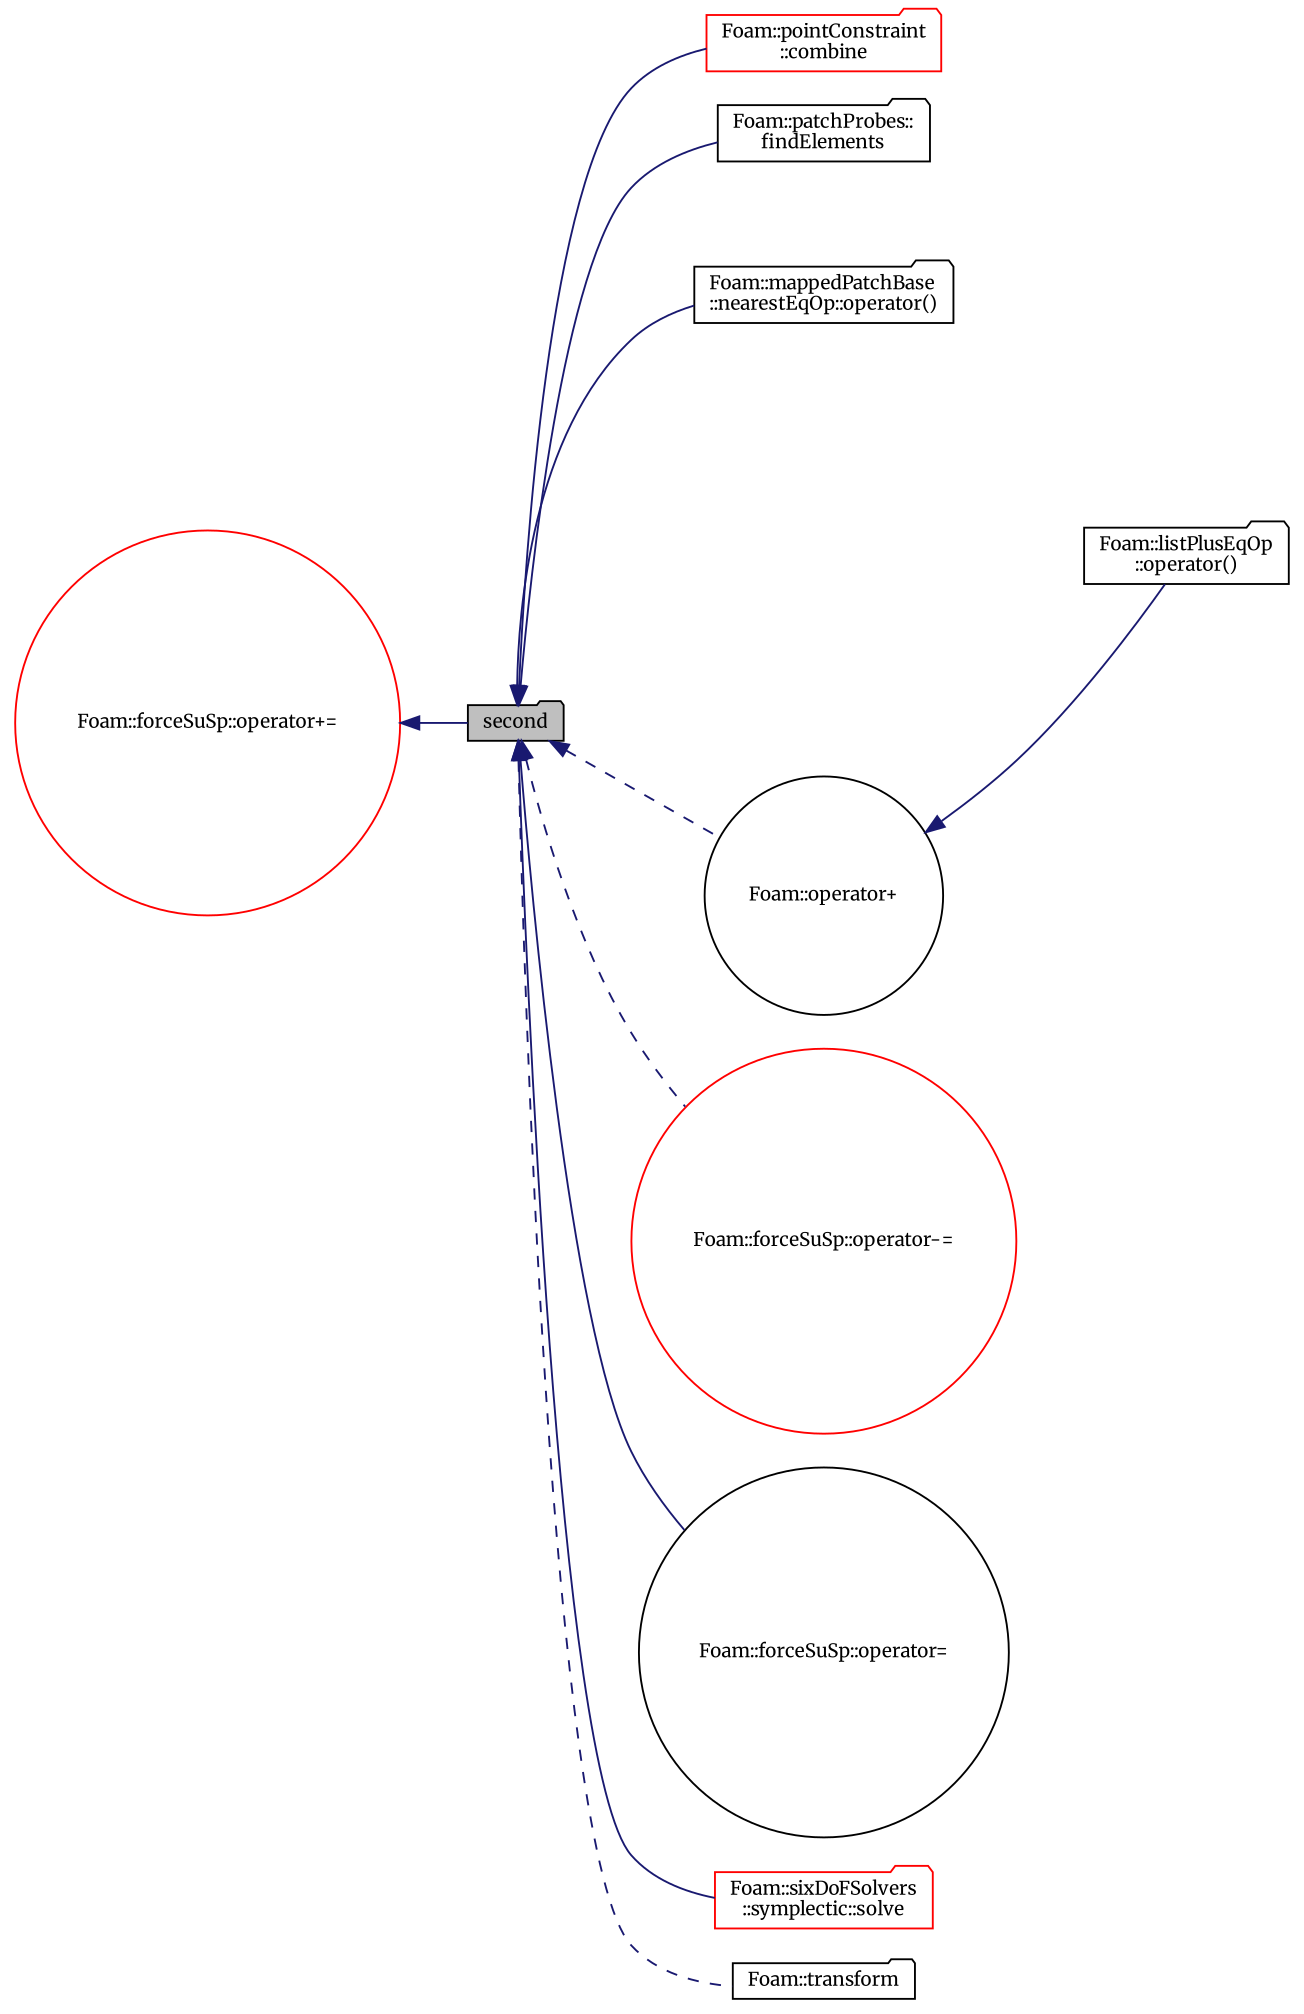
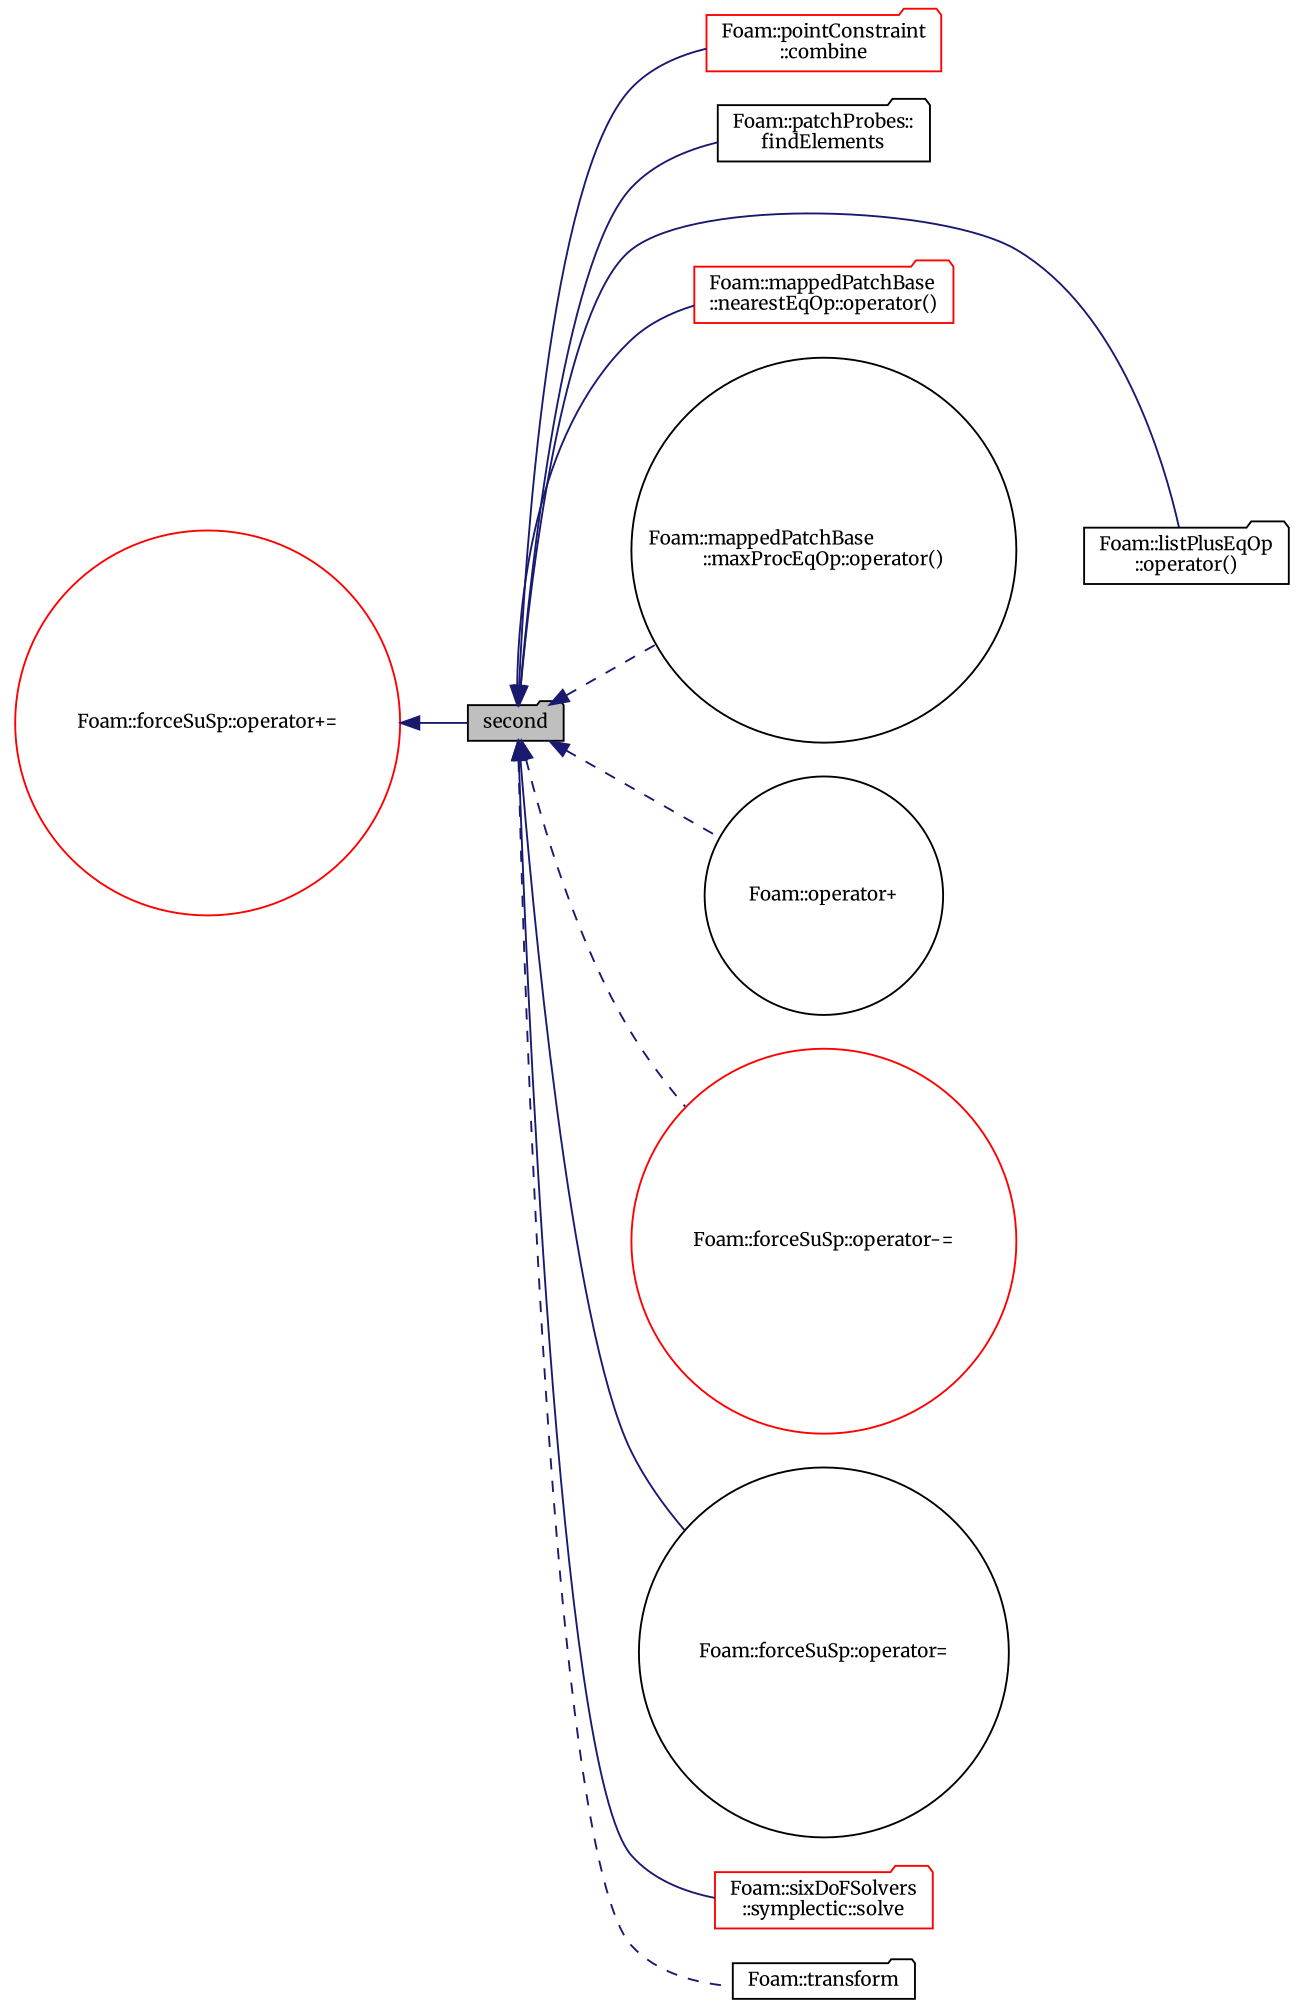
(824, 295) -> (824, 295)
none -> (824, 550)
(1063, 712) -> (760, 215)
